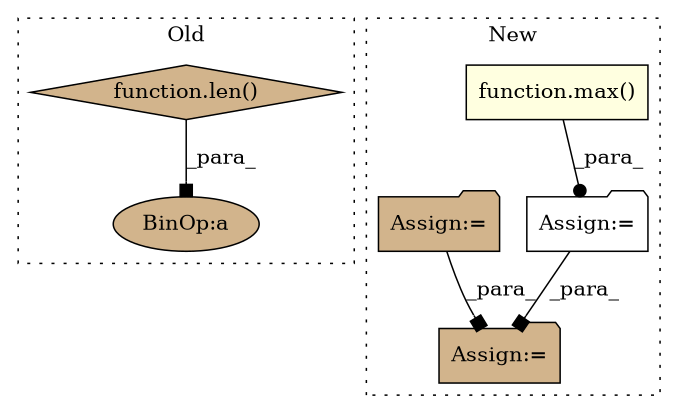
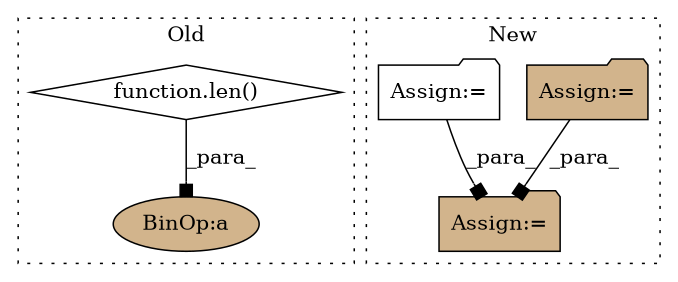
(186, 92) -> (186, 92)
(557, 92) -> none
